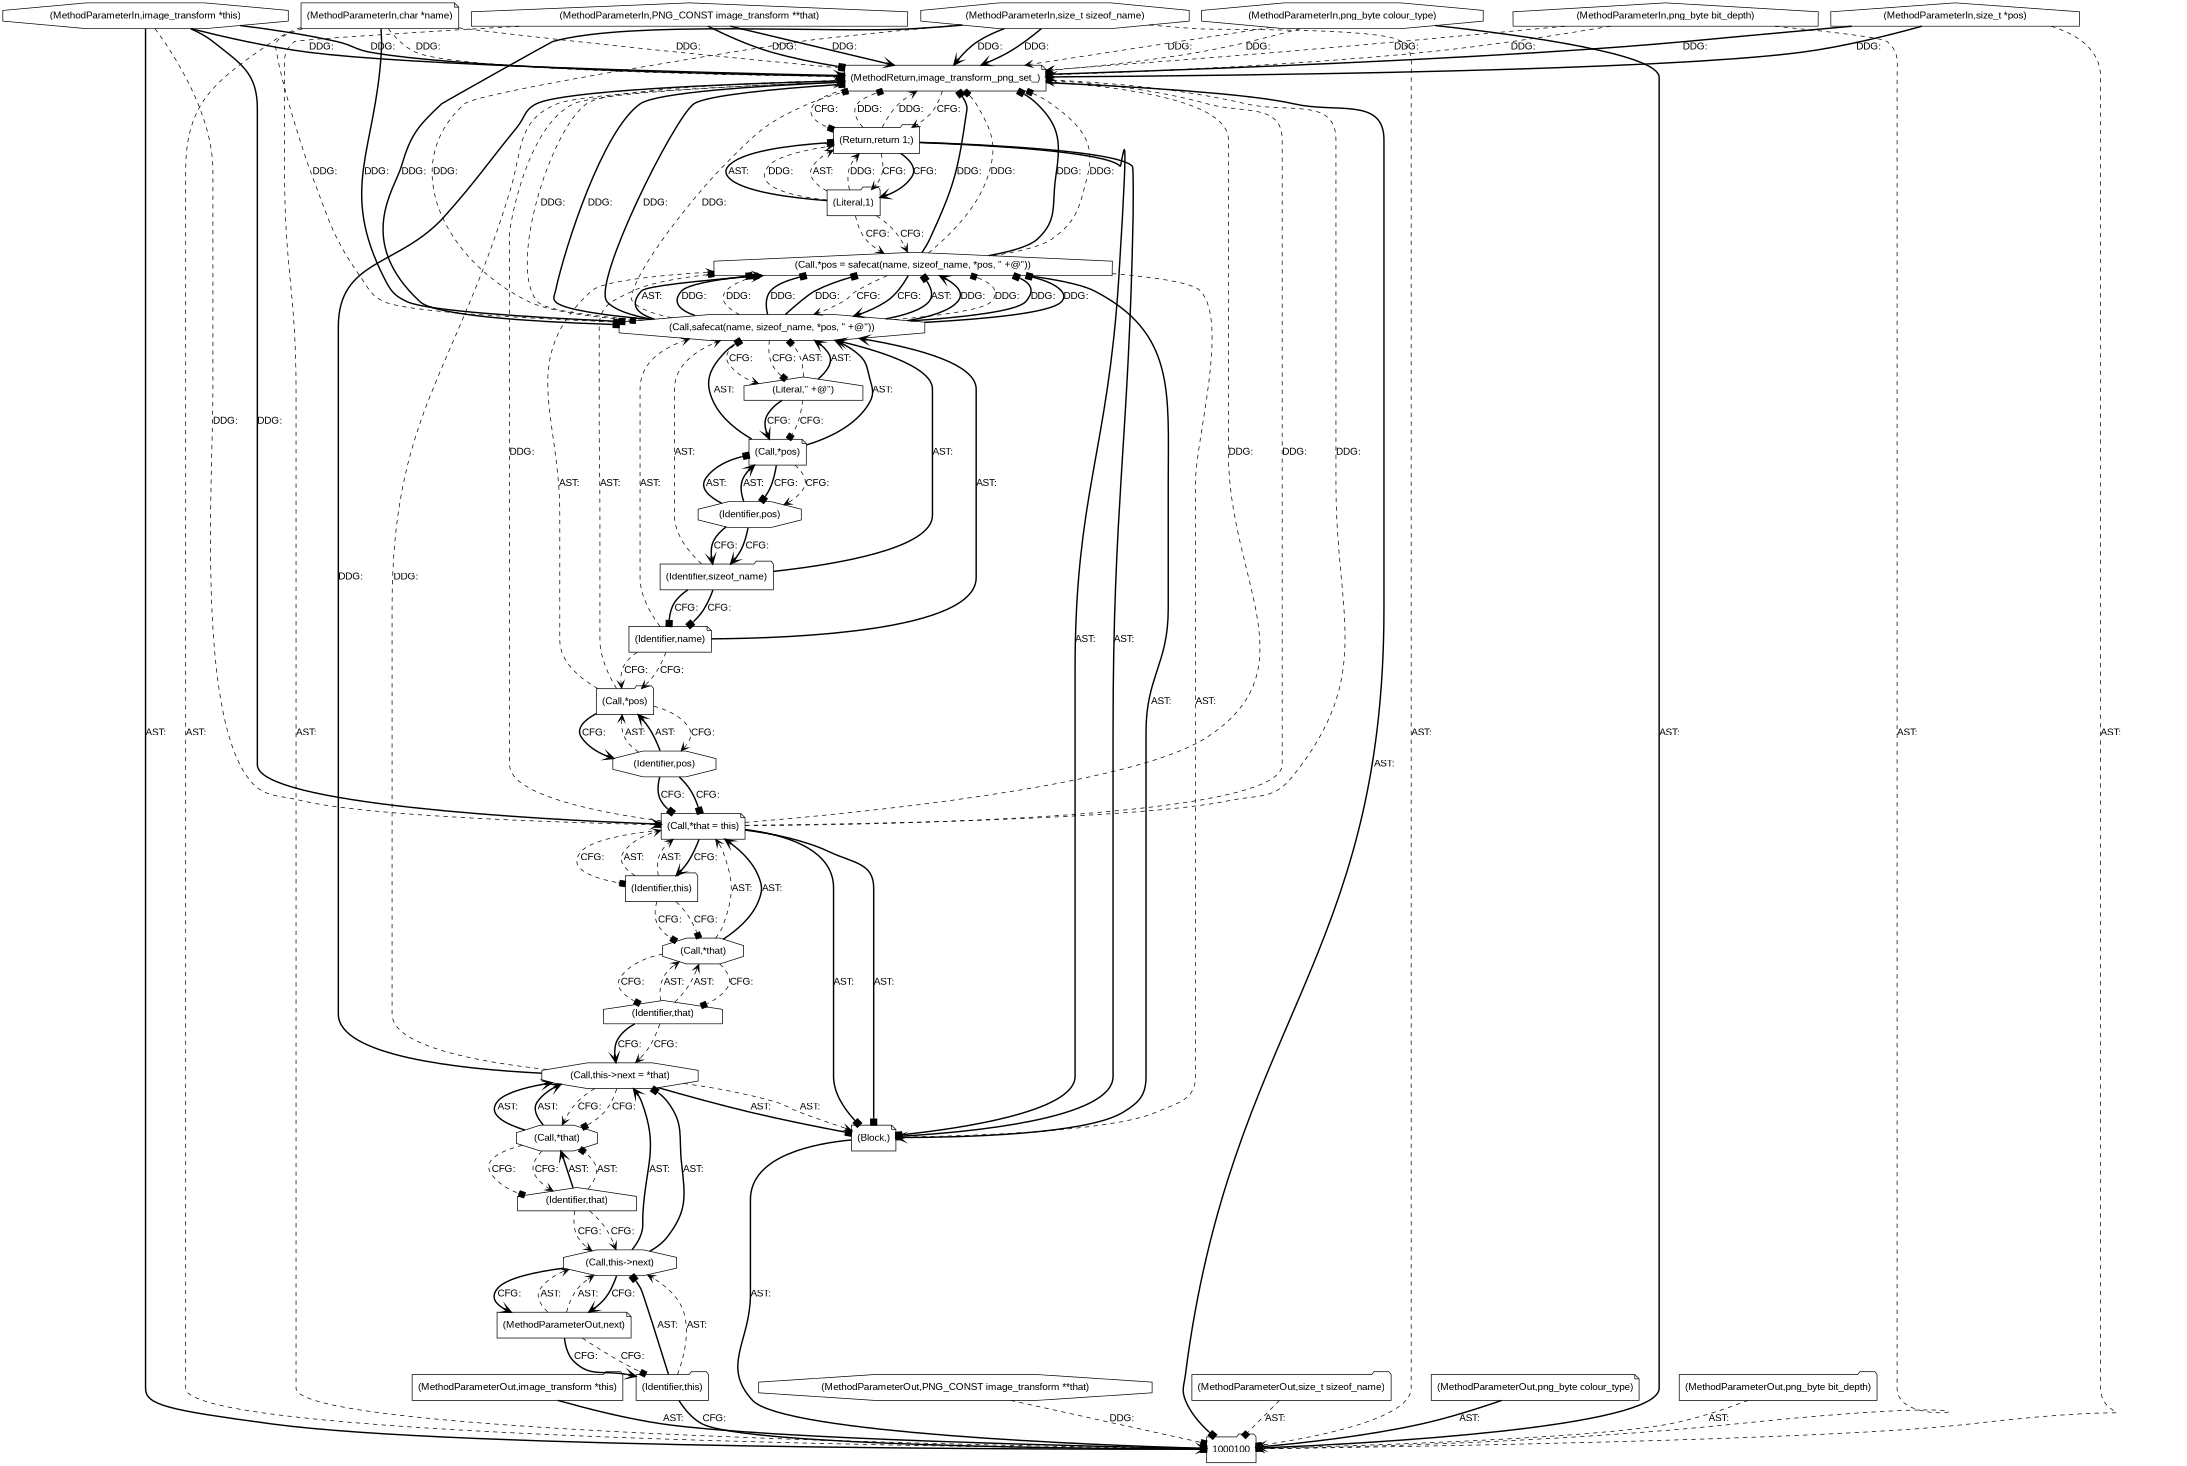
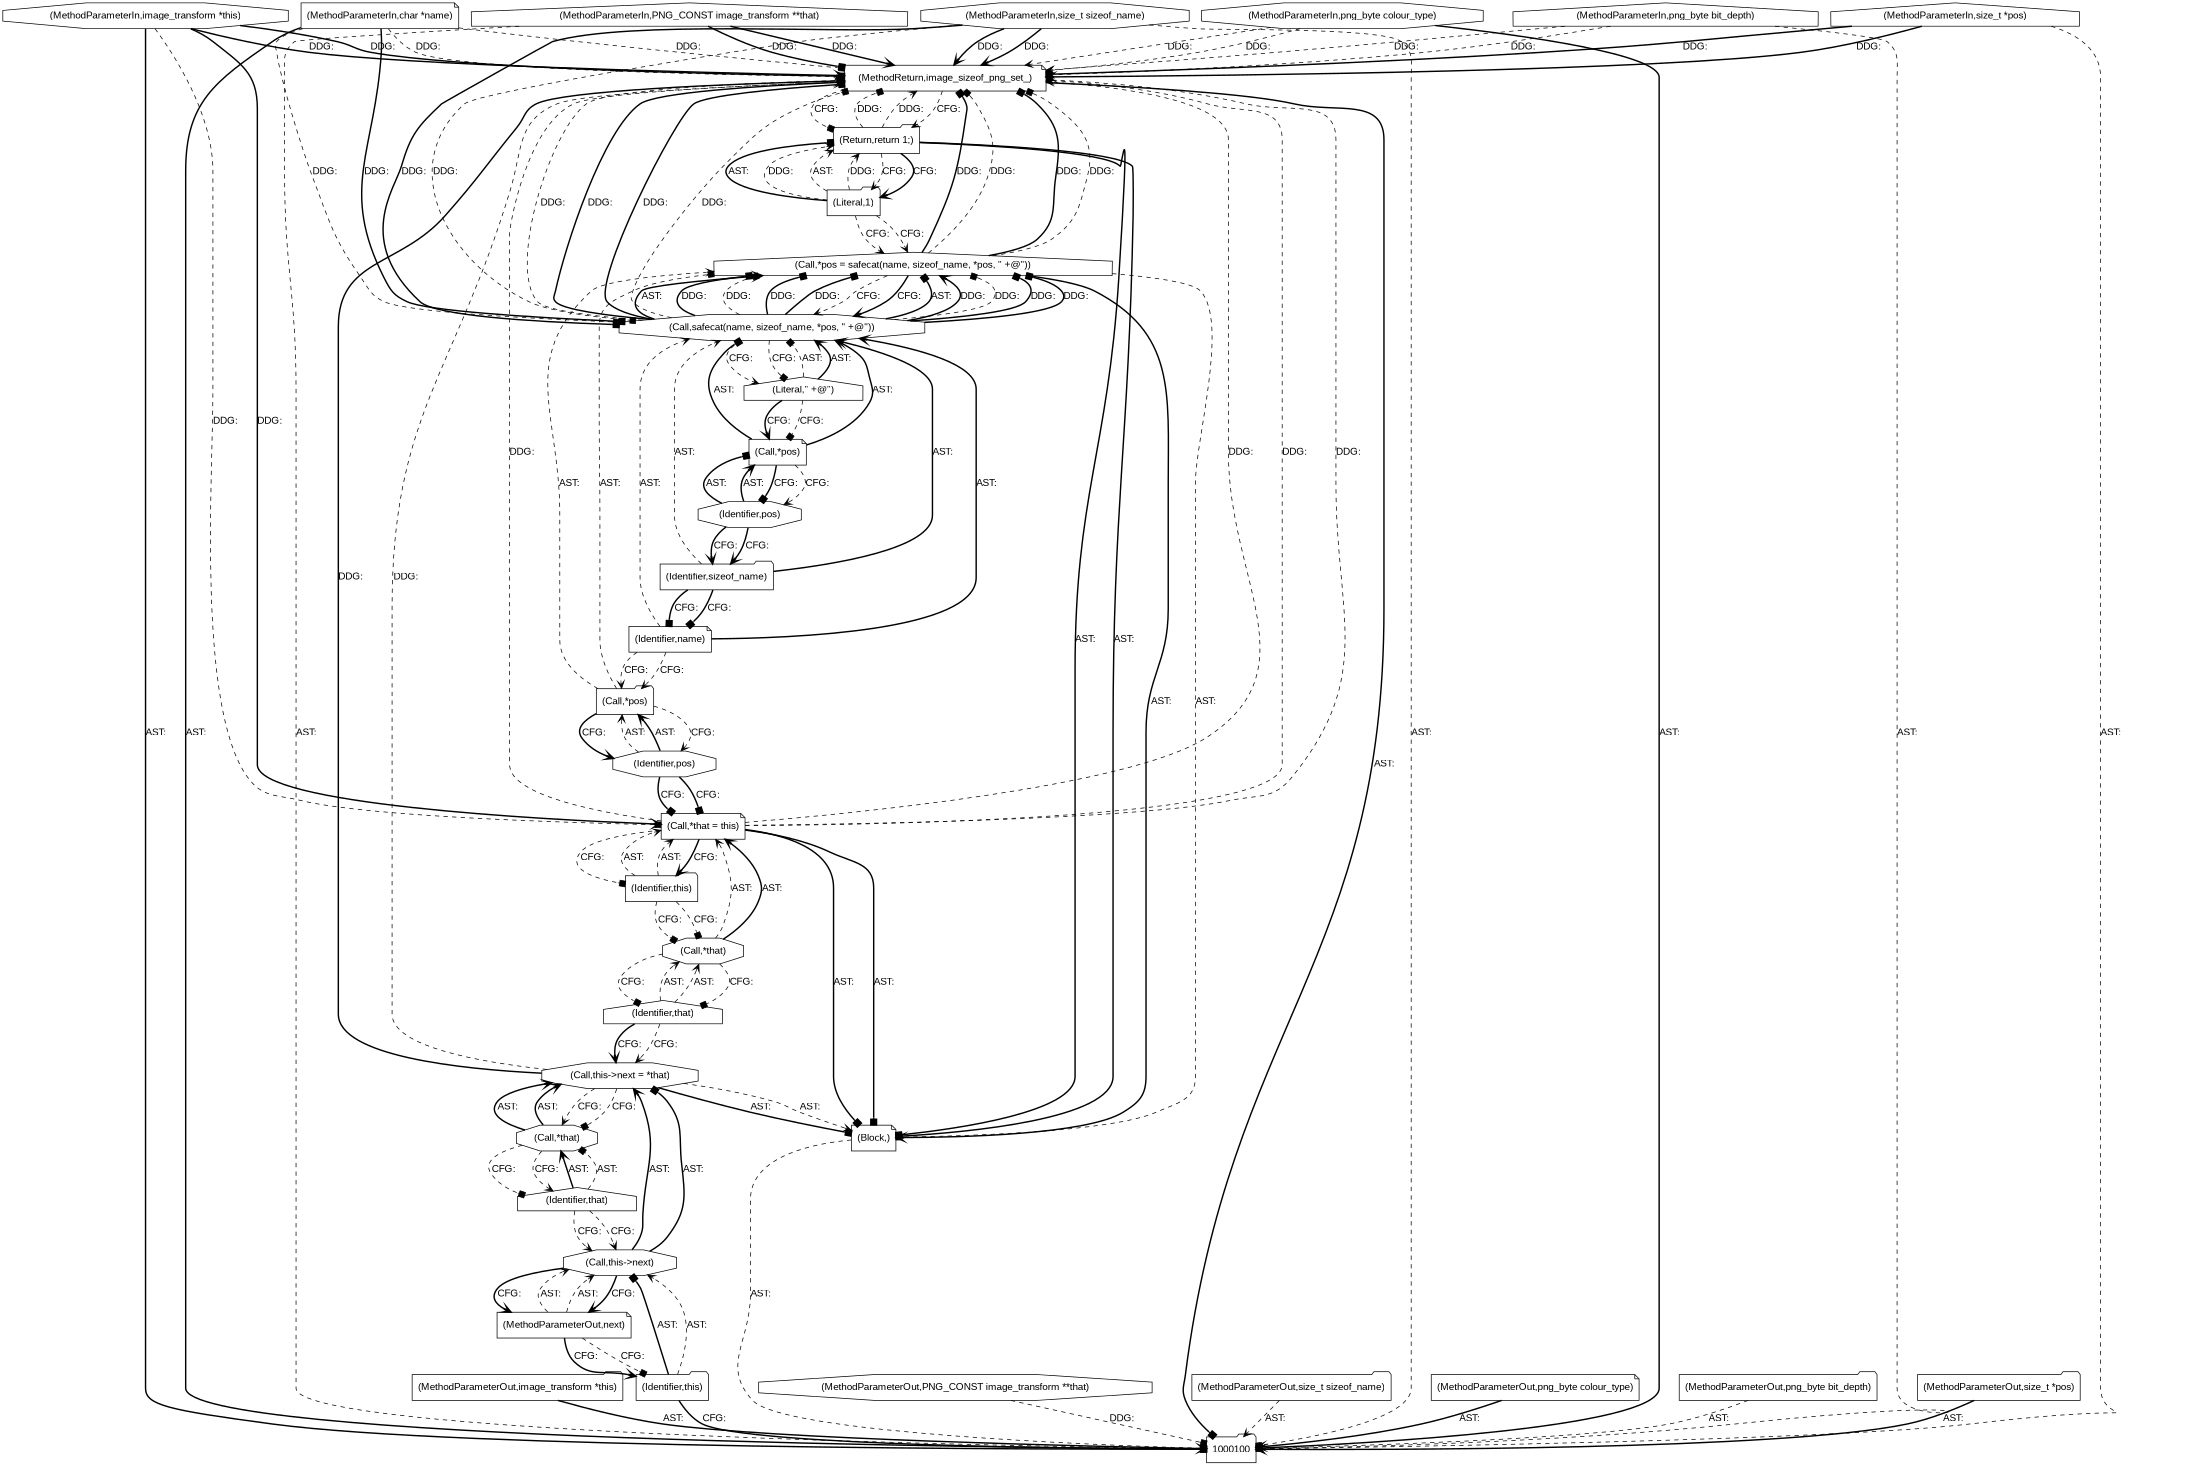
(945, 78) -> (945, 78)
(186, 1191) -> (186, 1191)
none -> (1999, 1387)
(1264, 1416) -> (1264, 1416)
(808, 1419) -> (808, 1419)
